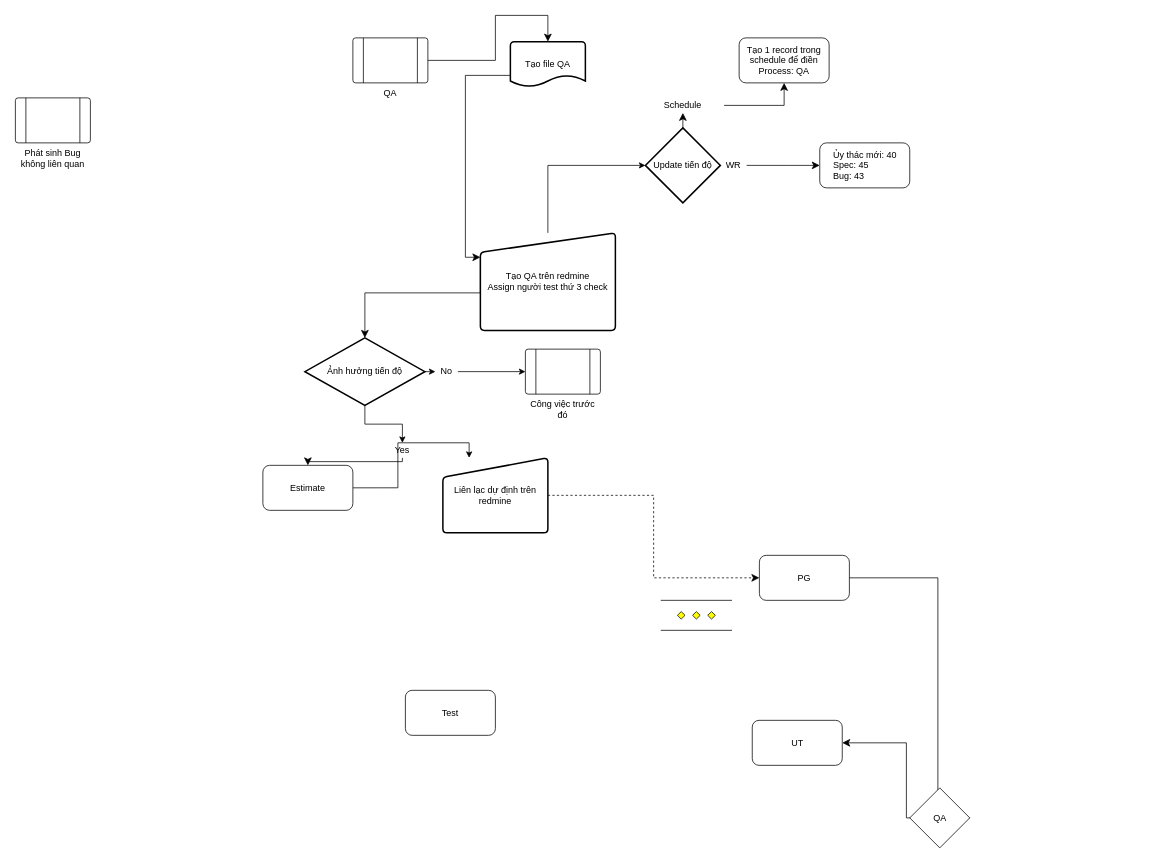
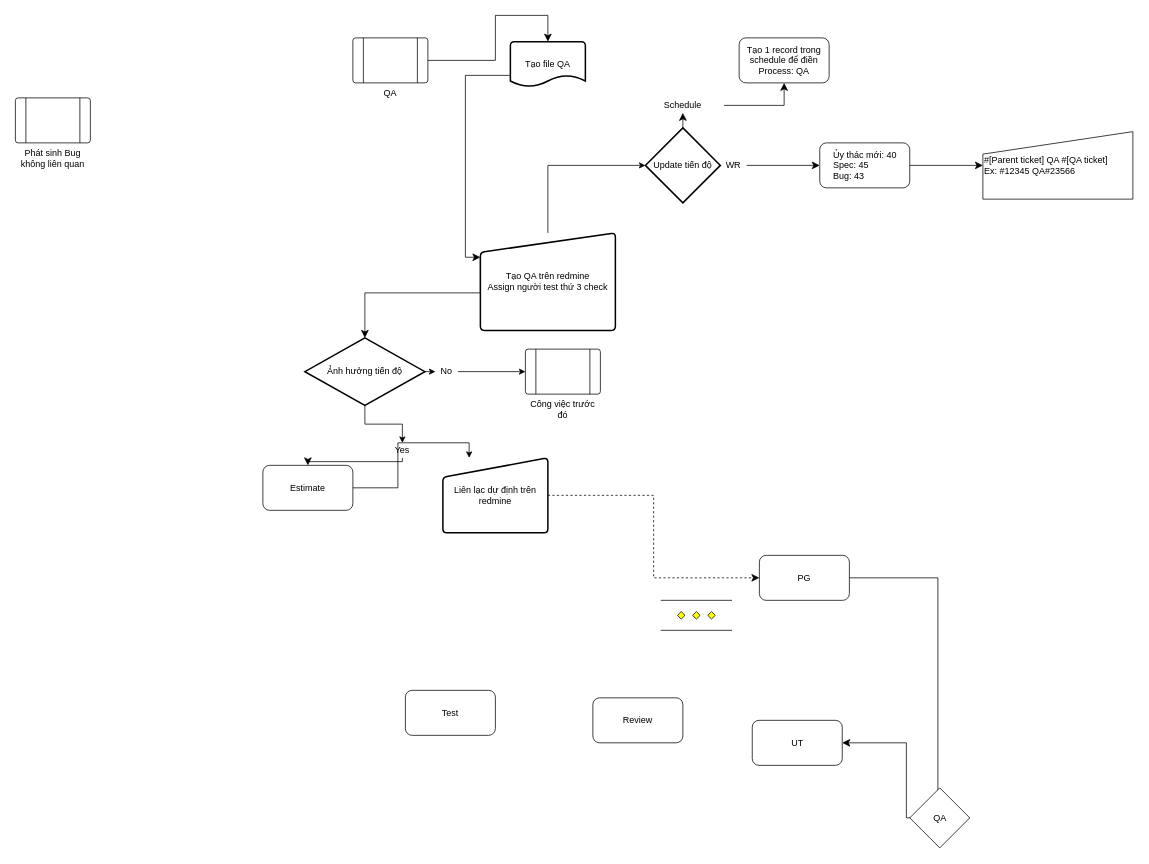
none -> (943, 165)
none -> (1058, 165)
none -> (638, 720)
